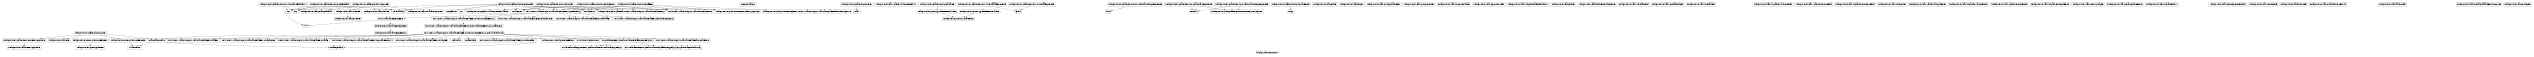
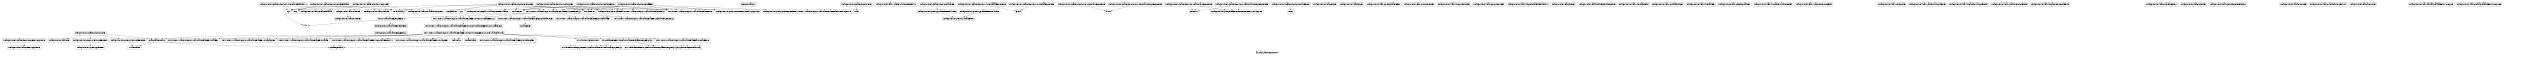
none -> (1081, 4)
none -> (1734, 4)
(1855, 4) -> none
(2088, 4) -> none
(2125, 4) -> none
none -> (2194, 4)
(2263, 4) -> none
none -> (2363, 4)
(2392, 4) -> none
none -> (2431, 4)
(2518, 4) -> none
none -> (525, 26)
(58, 37) -> (90, 36)
(558, 40) -> none
